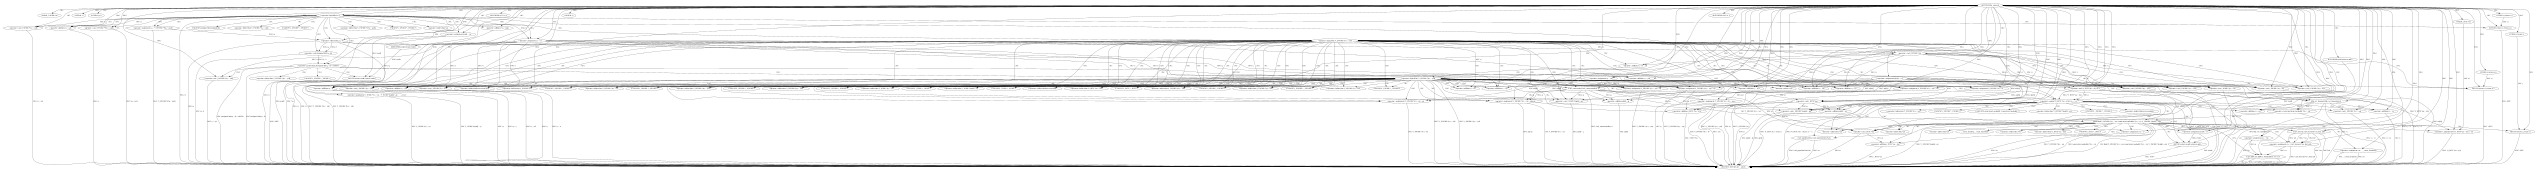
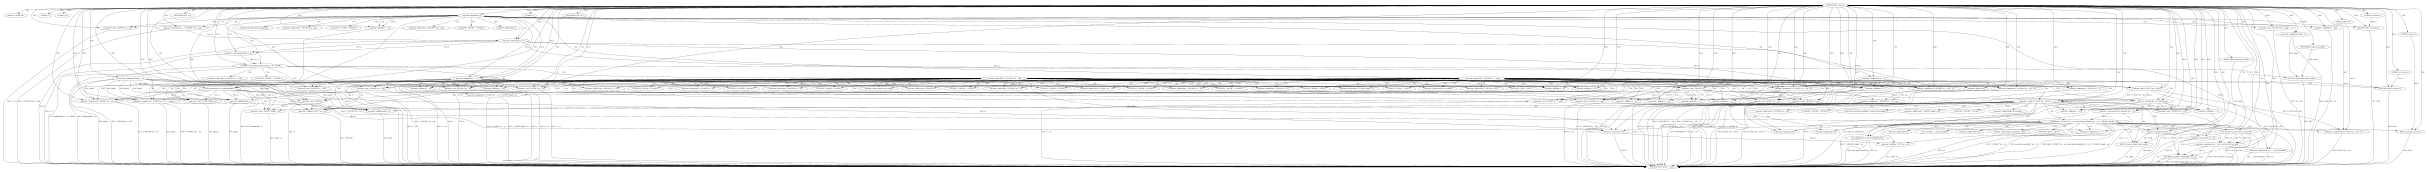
(1523, 70) -> (1205, 92)
